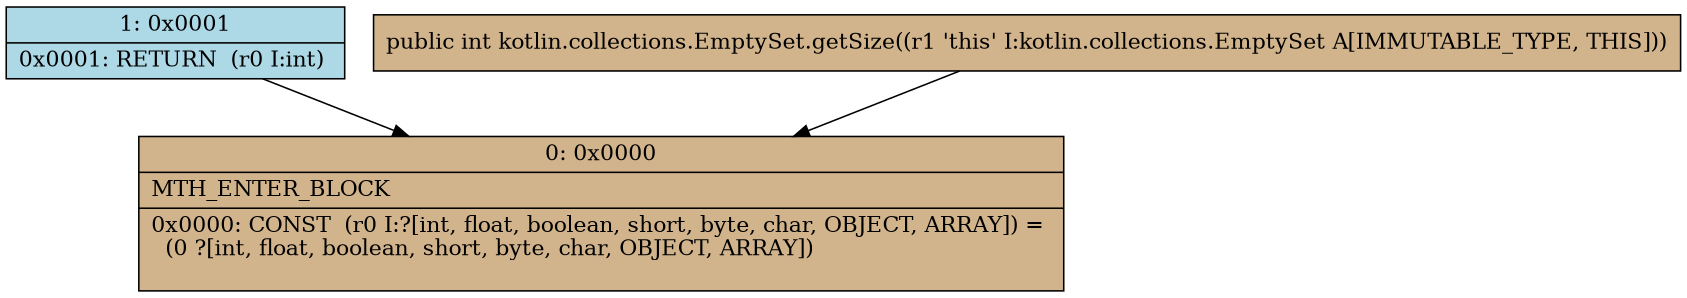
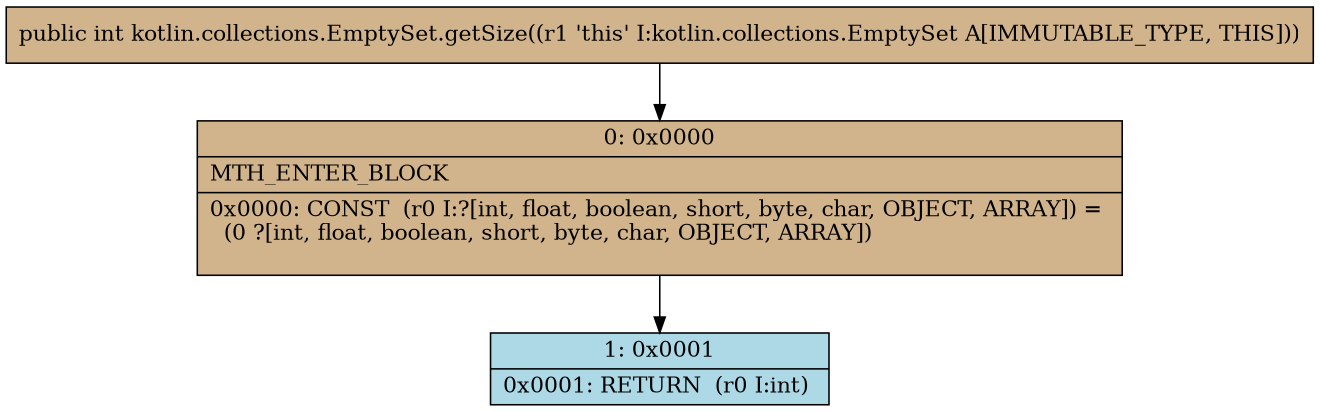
(328, 105) -> (660, 296)
